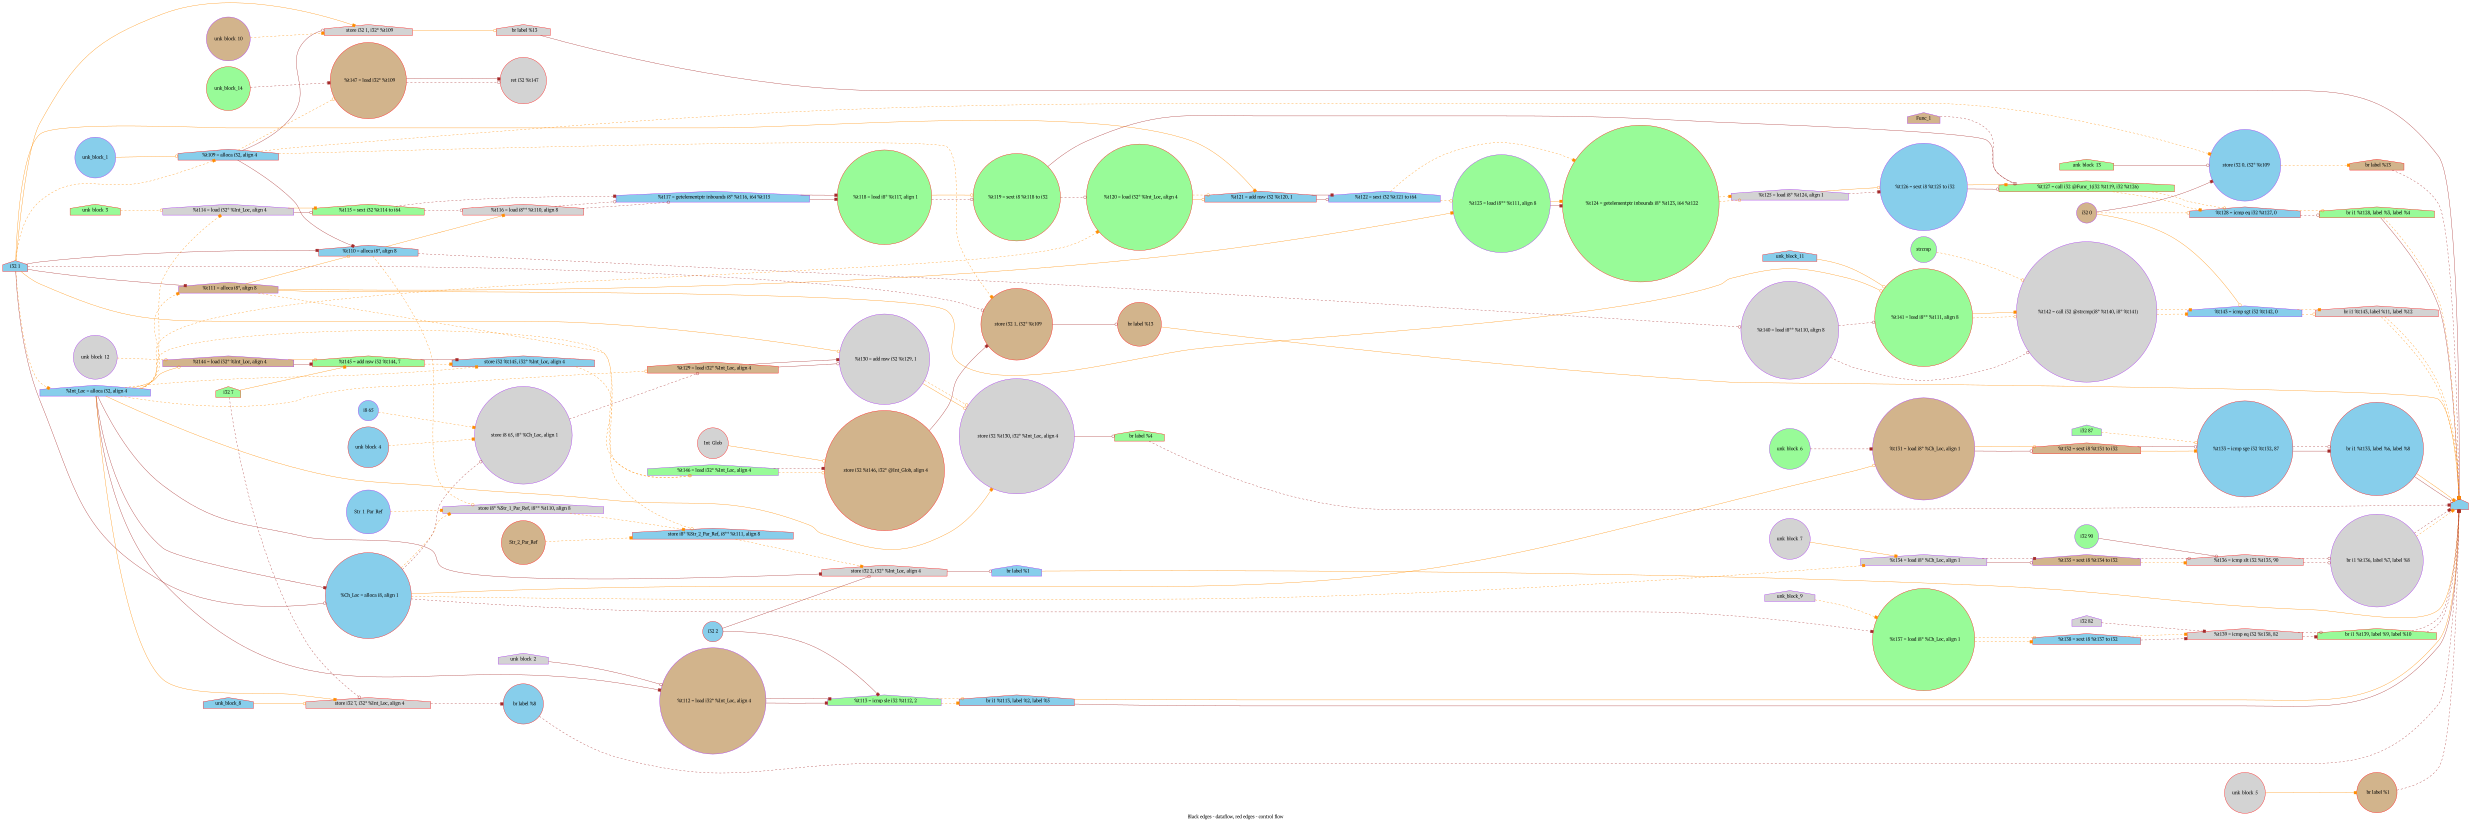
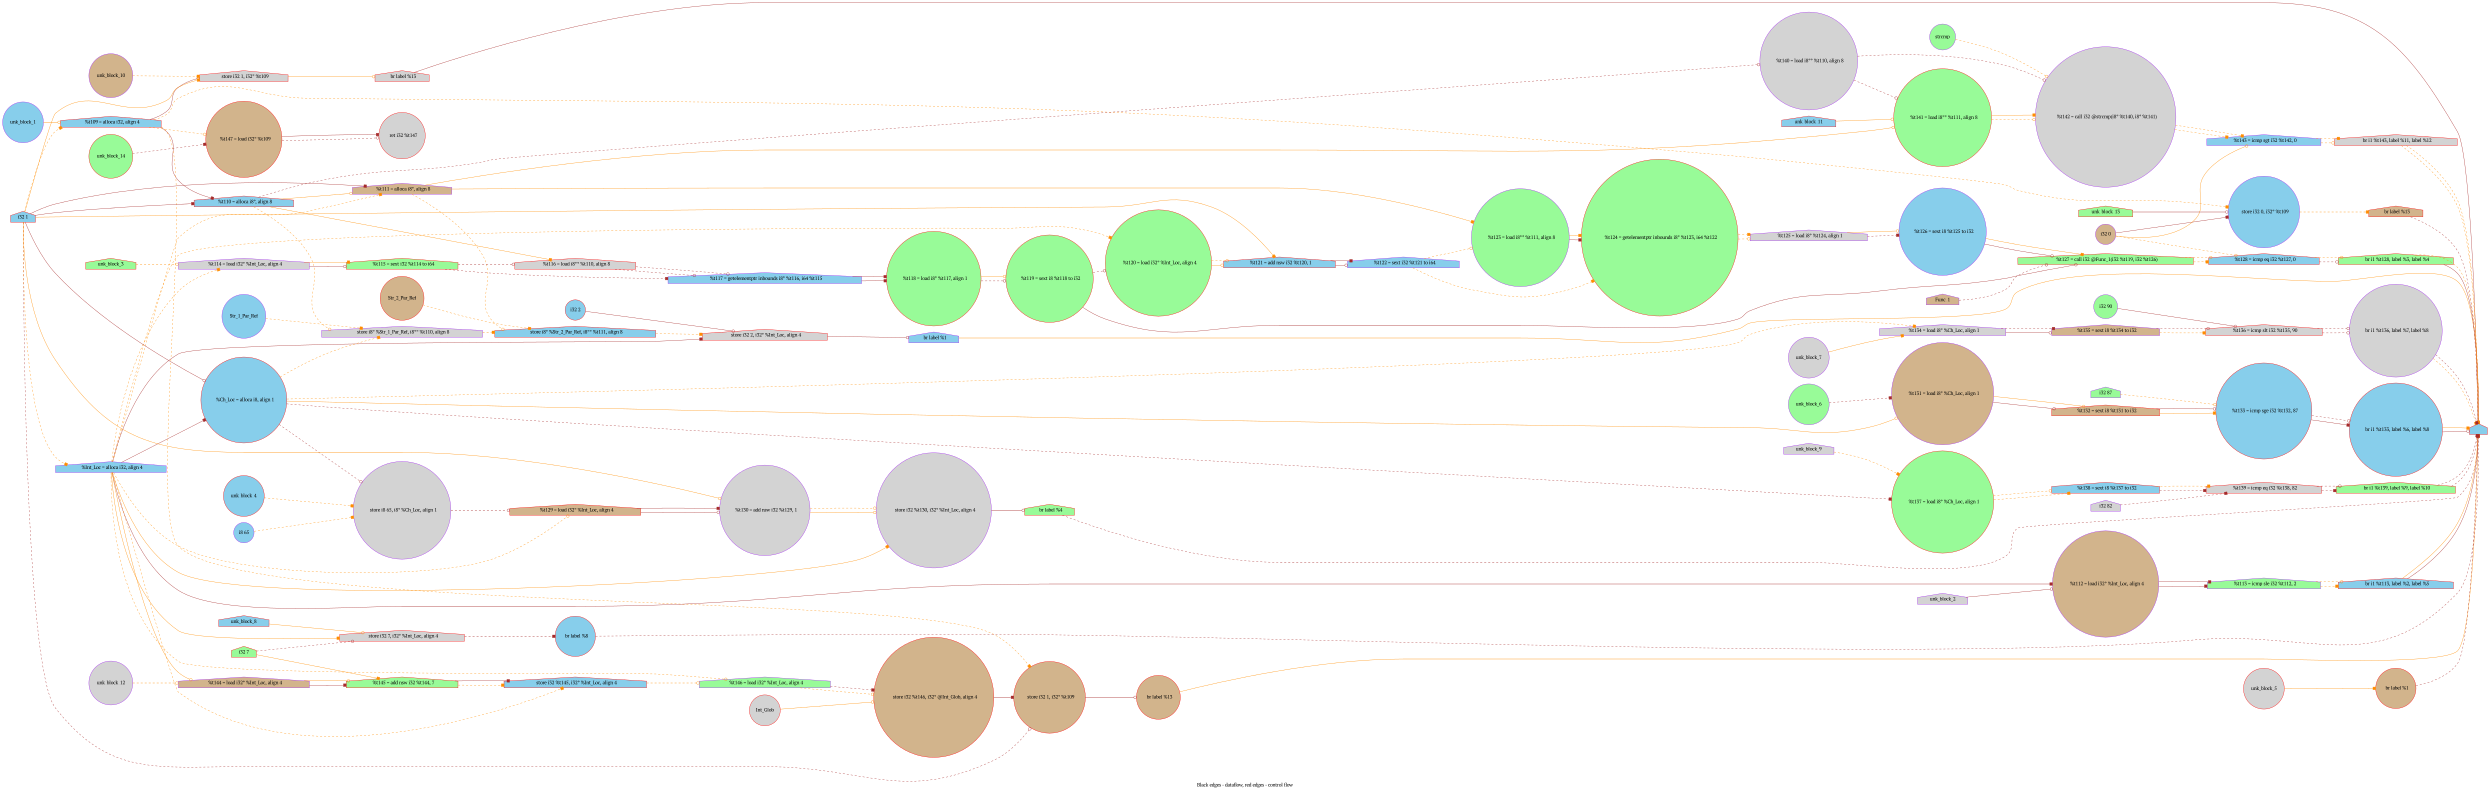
(296, 270) -> (315, 196)
(807, 644) -> none
